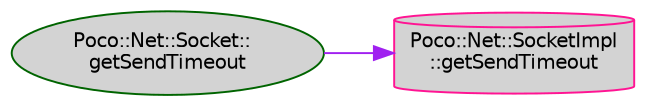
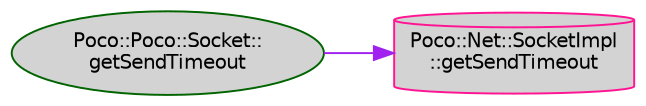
(168, 53) -> (168, 53)
